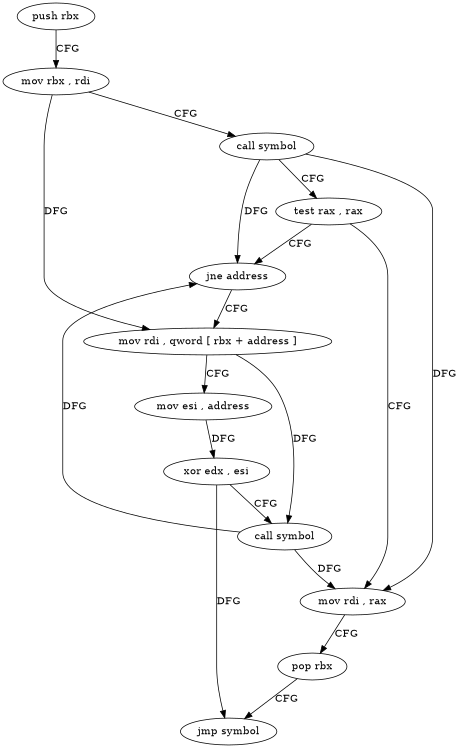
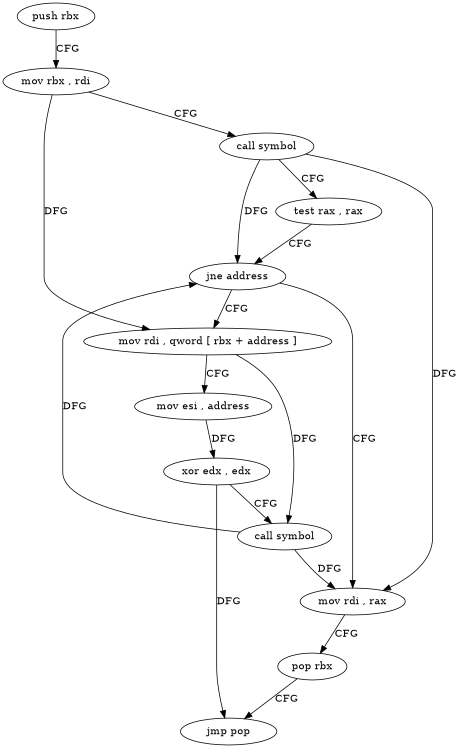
(388, 398) -> (353, 410)
(217, 471) -> (217, 471)
(229, 732) -> (229, 732)
